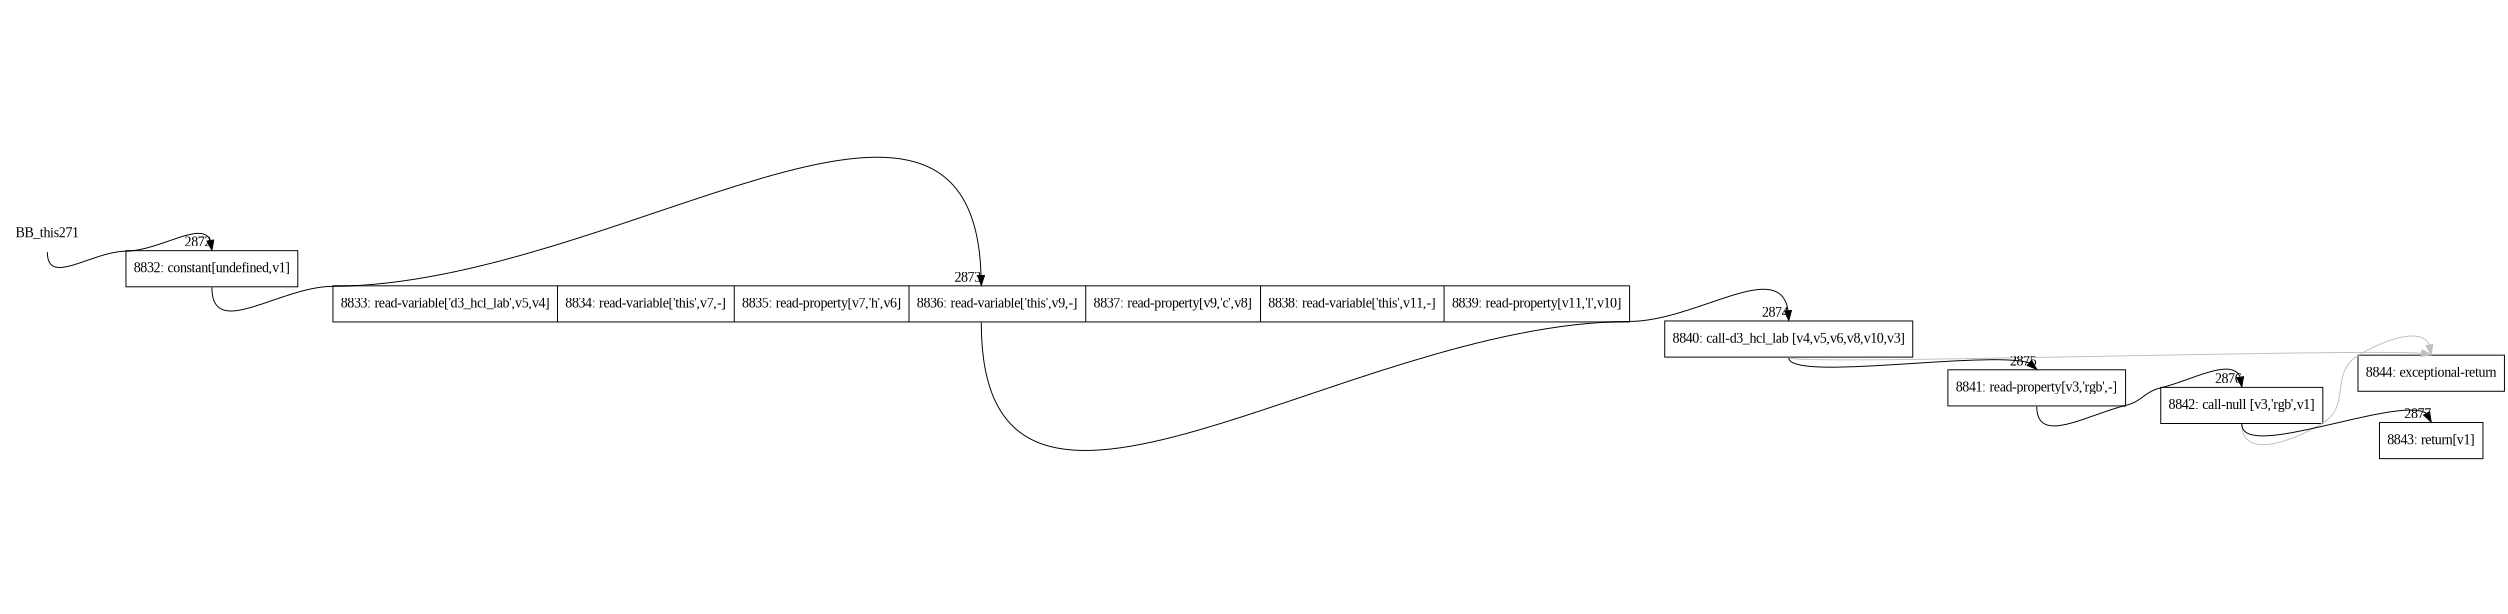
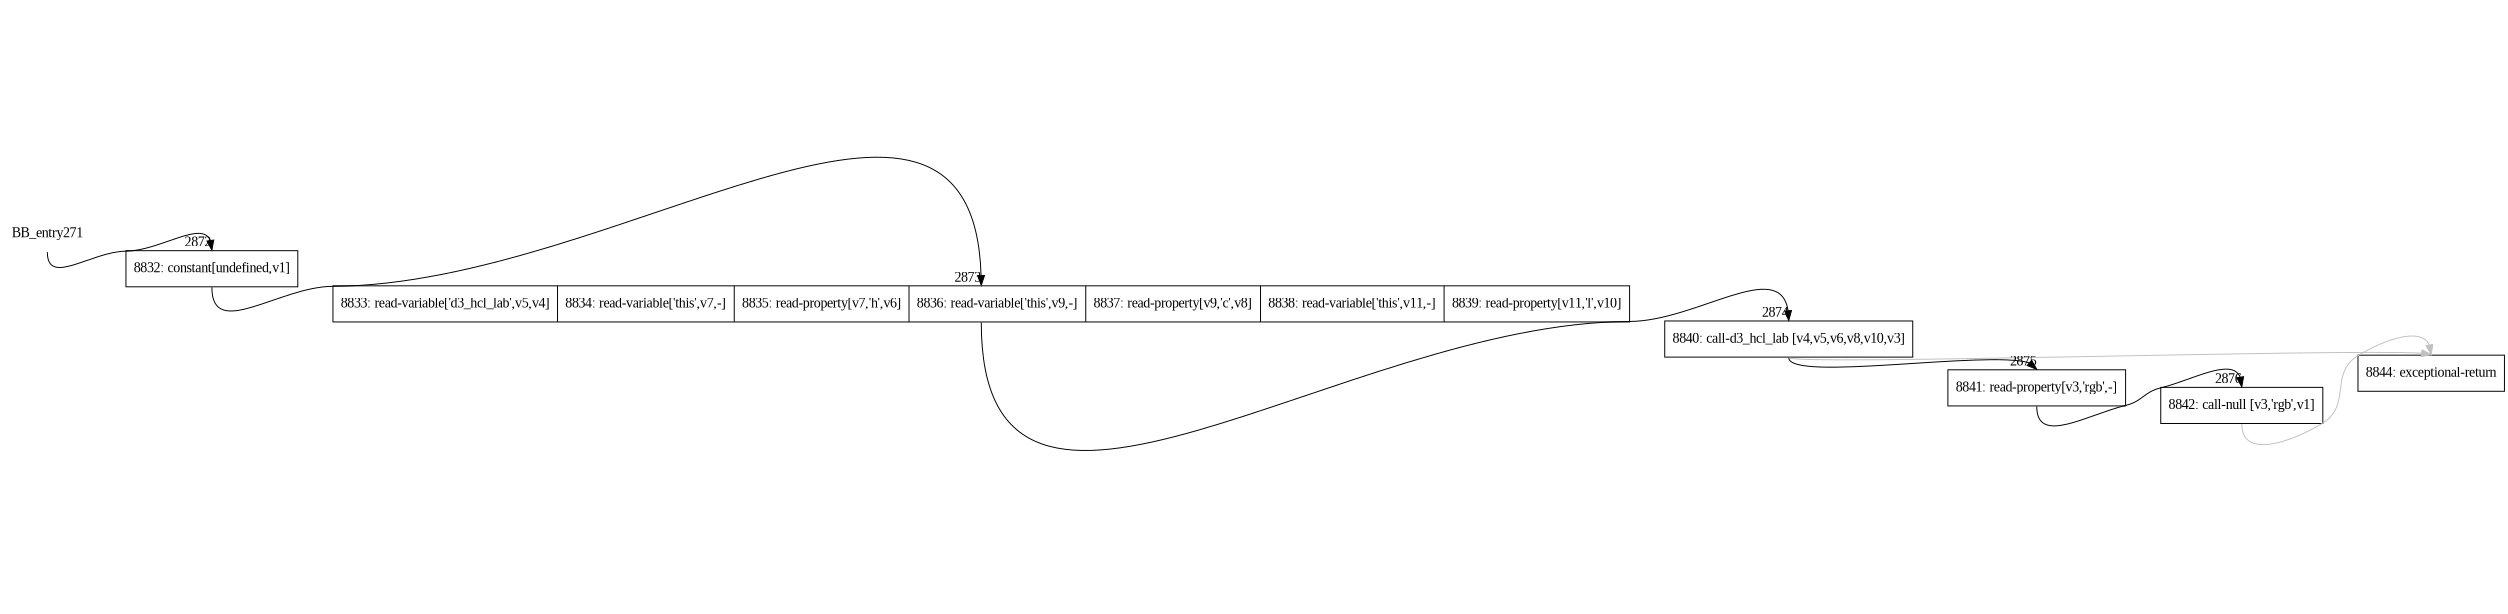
(47, 234) -> (47, 234)
(2431, 441) -> none
